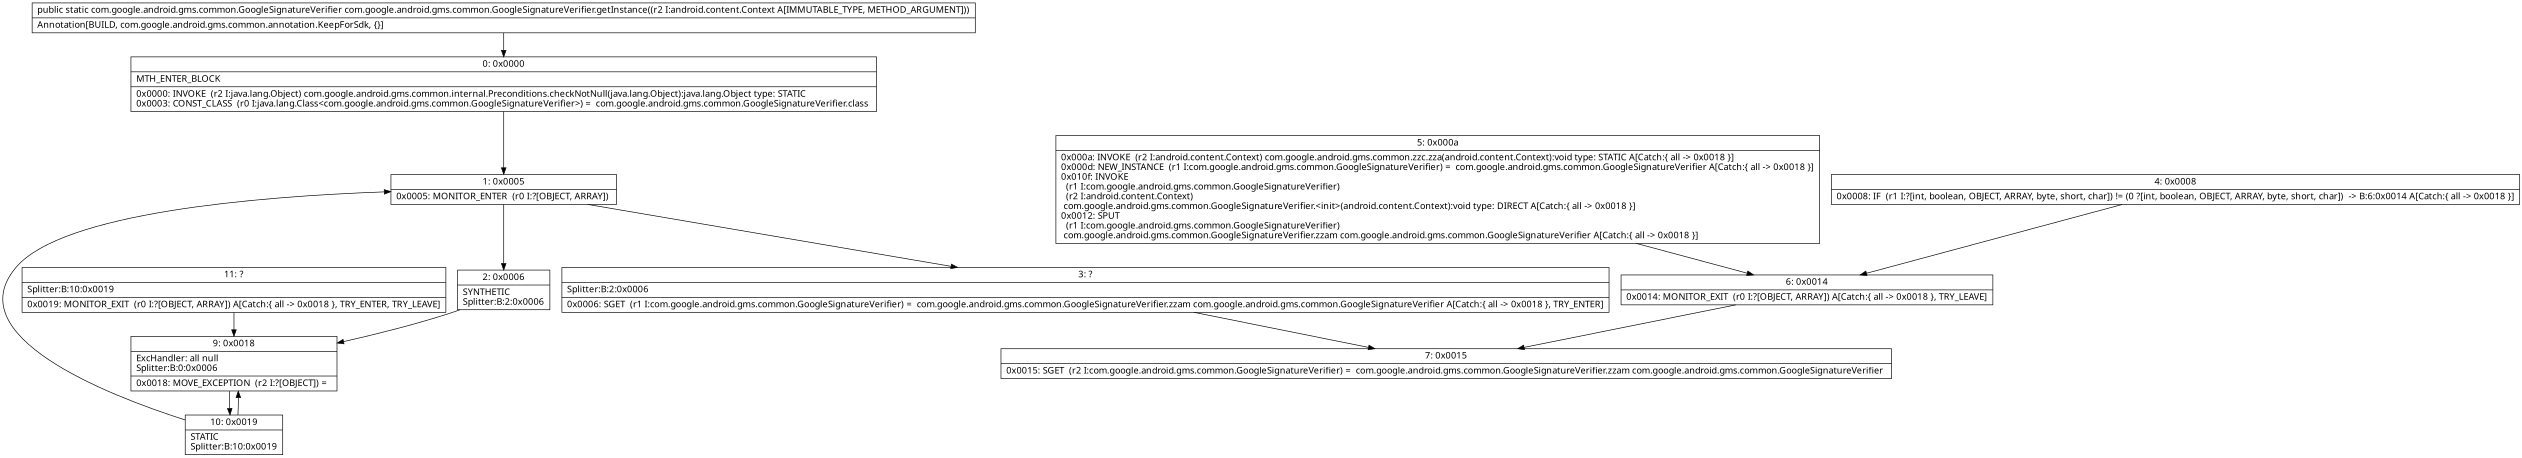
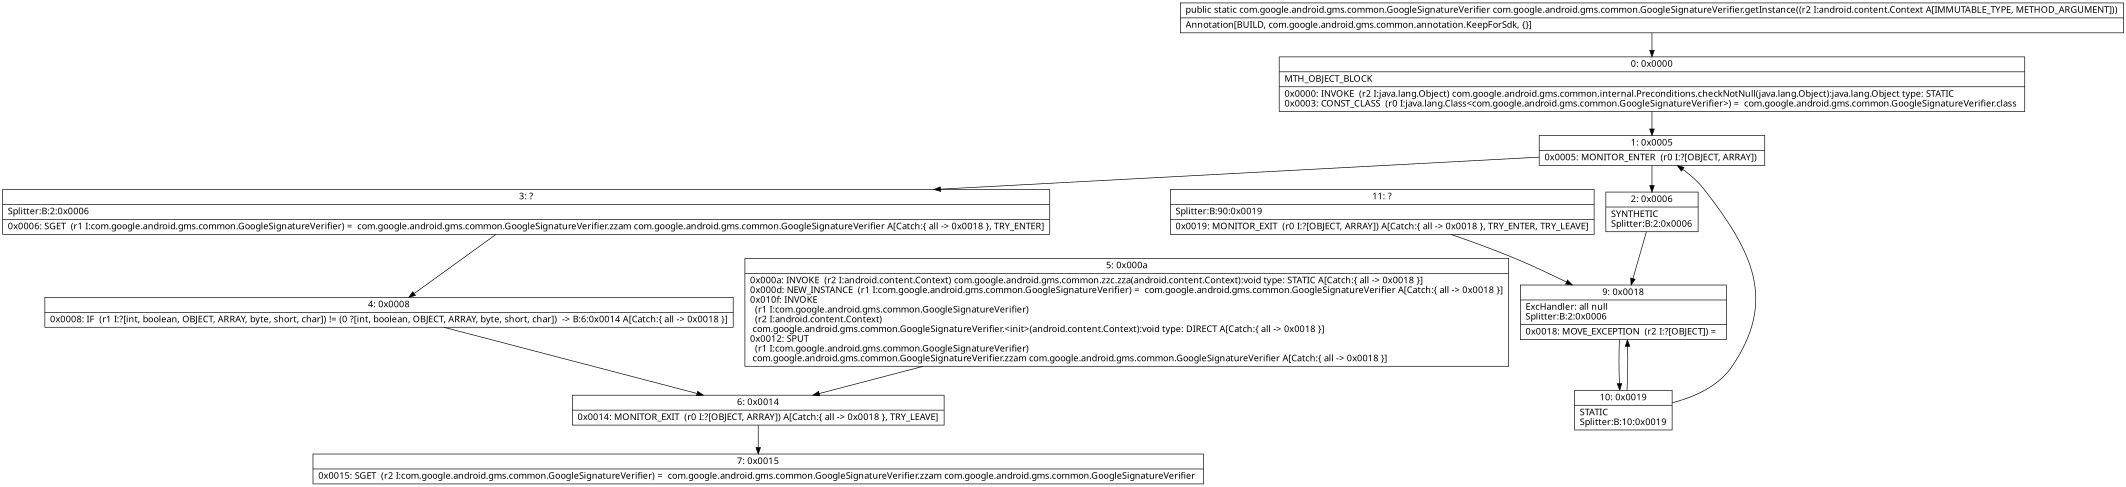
(178, 79) -> (1329, 79)
(71, 290) -> (1219, 212)
(1281, 330) -> (455, 264)
(177, 368) -> (1566, 317)
